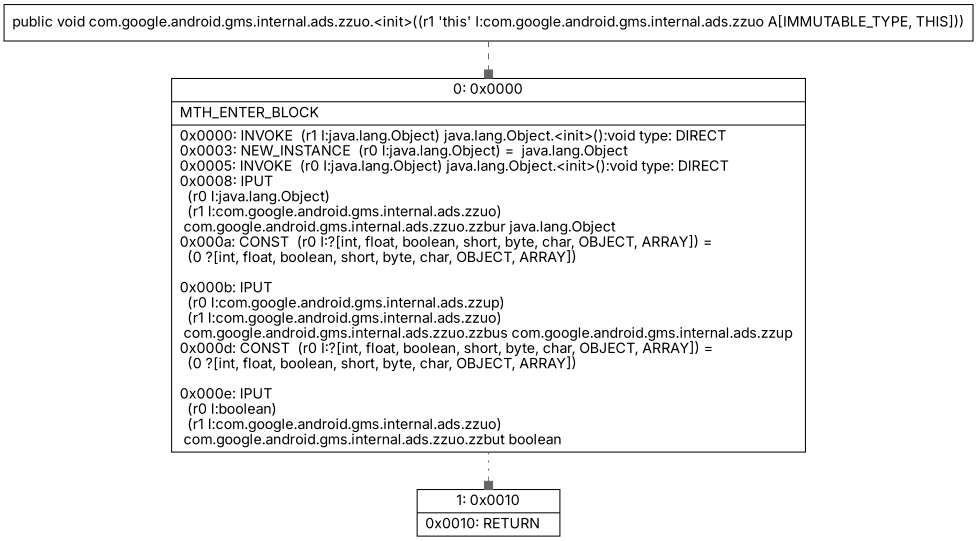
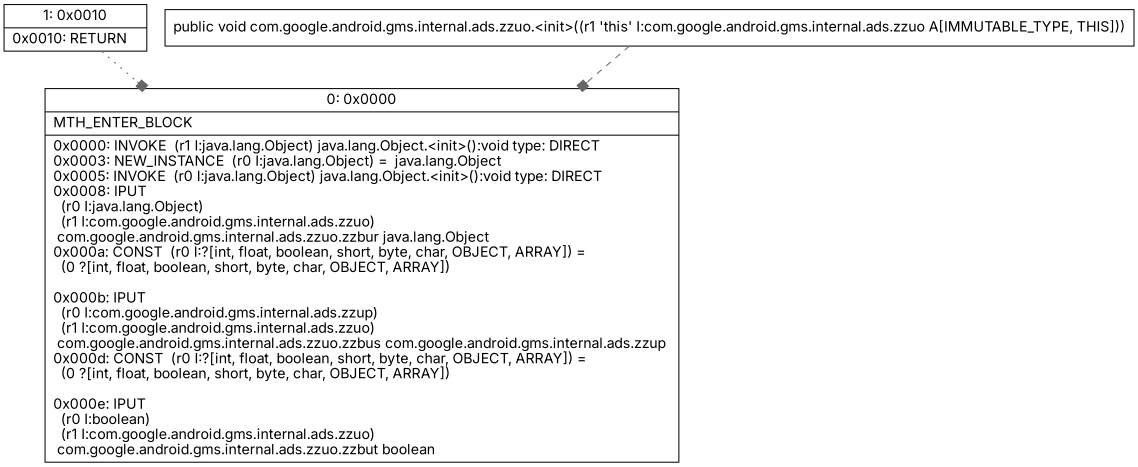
(489, 466) -> (119, 67)
